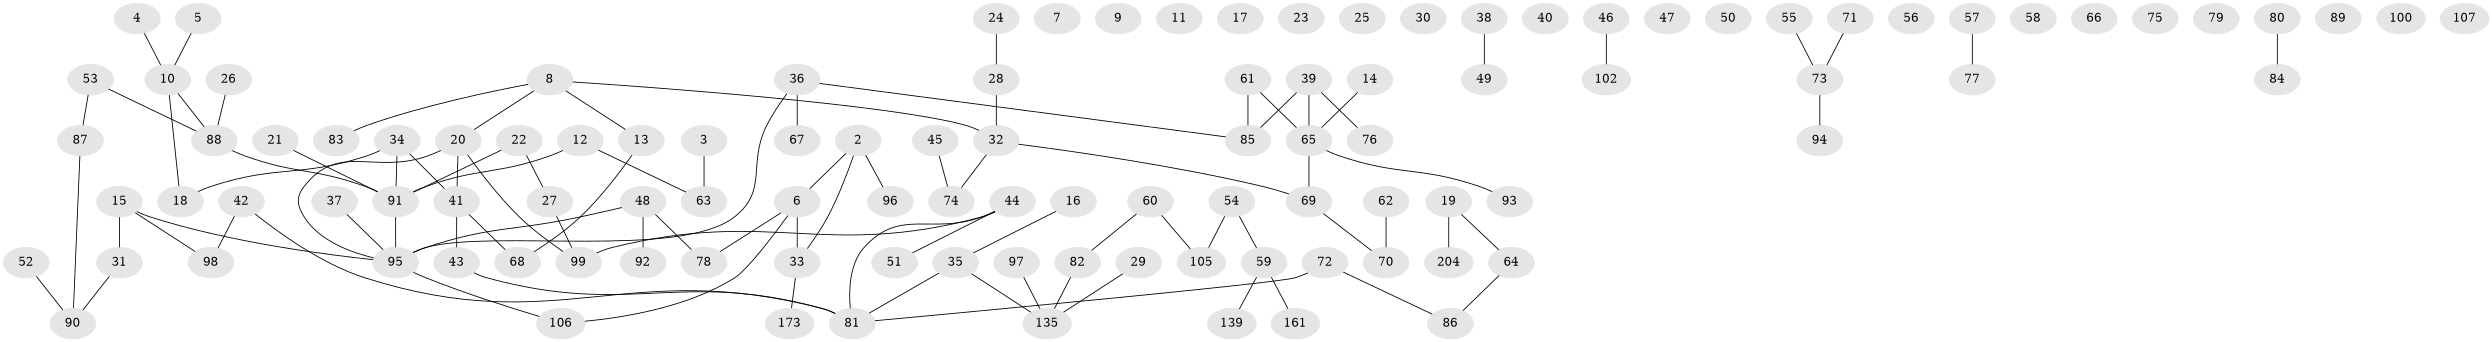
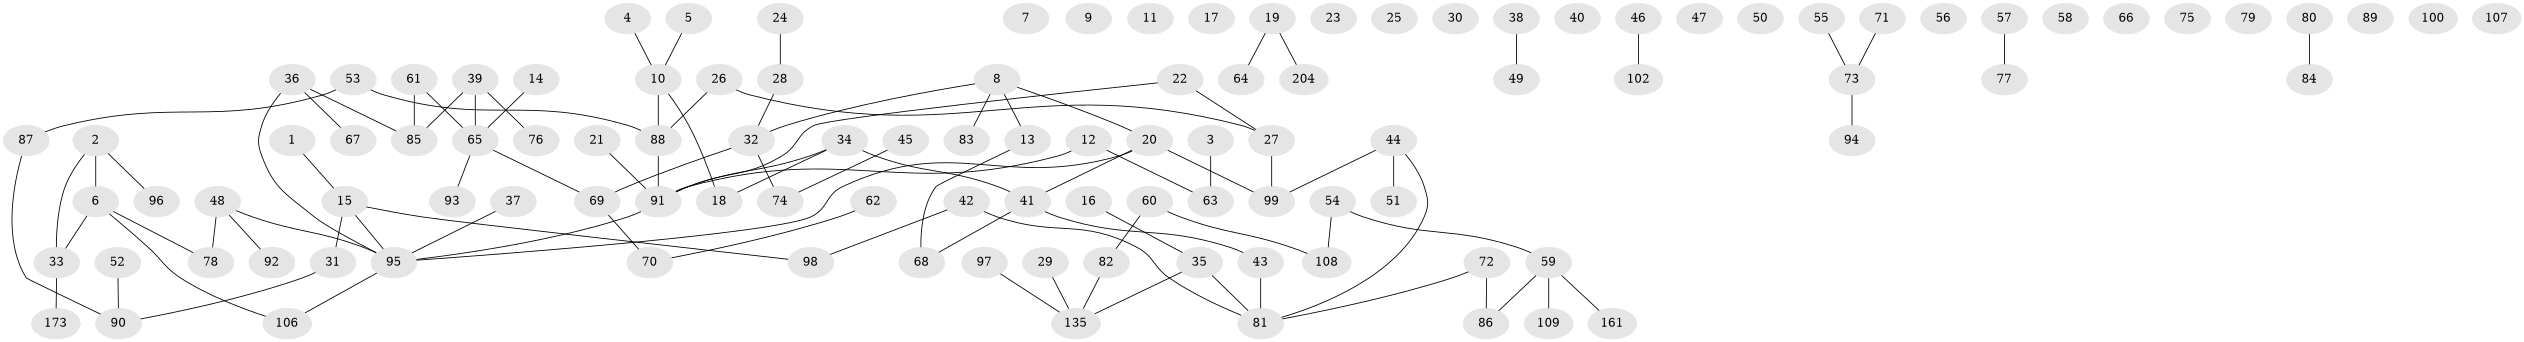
none -> (995, 110)
none -> (292, 141)
(1201, 263) -> (1327, 263)
(1481, 293) -> (1517, 293)
(1232, 324) -> (1549, 324)
